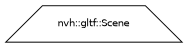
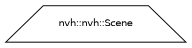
(94, 24) -> (96, 24)
